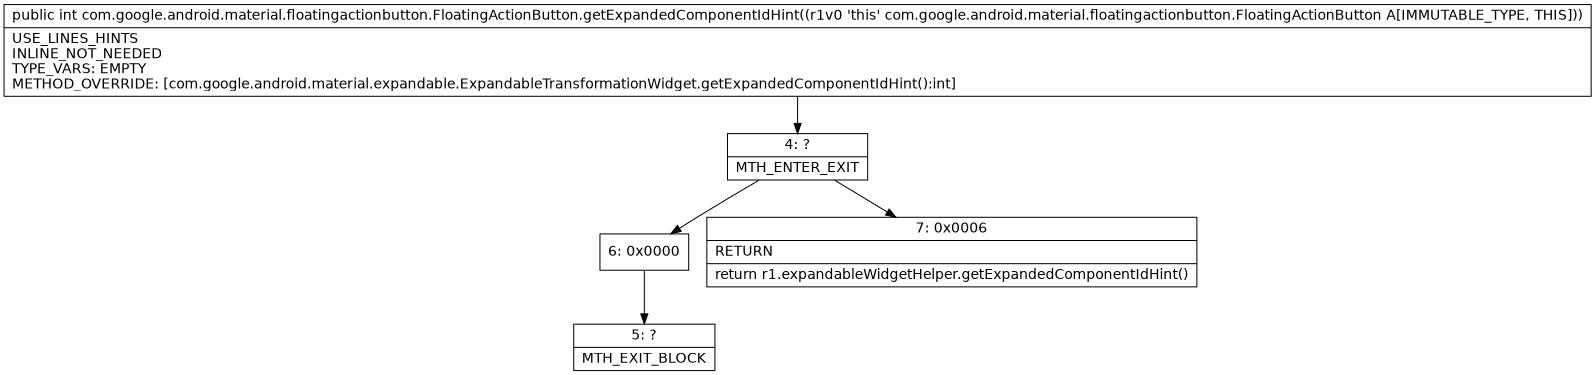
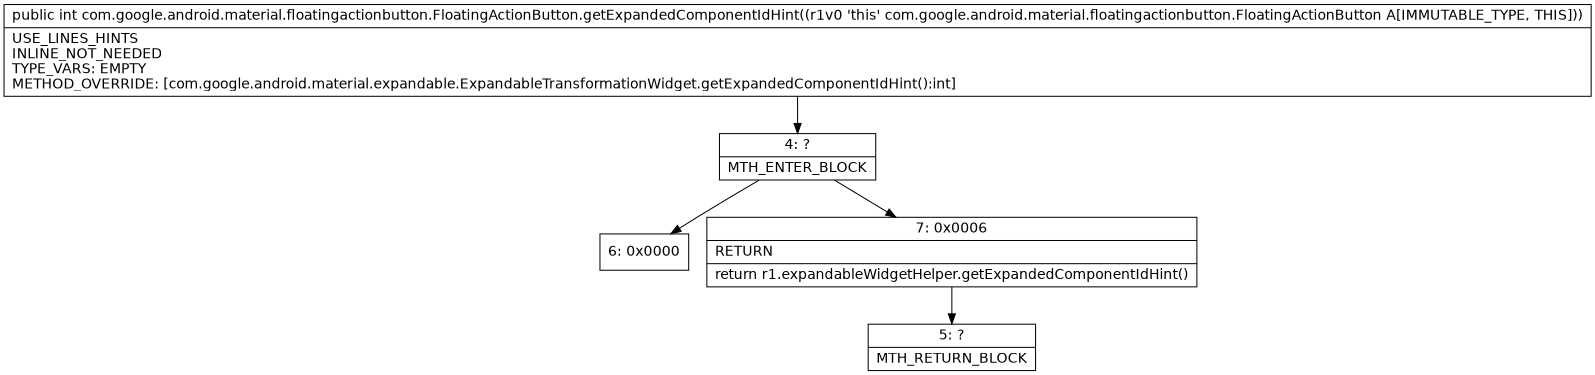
(798, 168) -> (798, 168)
(644, 292) -> (952, 300)
(644, 358) -> (952, 358)
